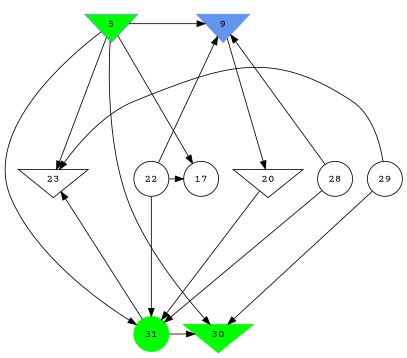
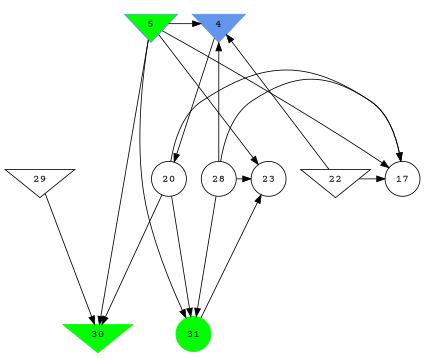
(223, 24) -> (219, 24)
(242, 68) -> (240, 179)
none -> (282, 70)
none -> (307, 80)
(53, 179) -> (269, 179)
(151, 179) -> (336, 179)
(268, 179) -> (169, 179)
(385, 179) -> (40, 179)
(151, 258) -> none
(178, 334) -> (134, 256)
